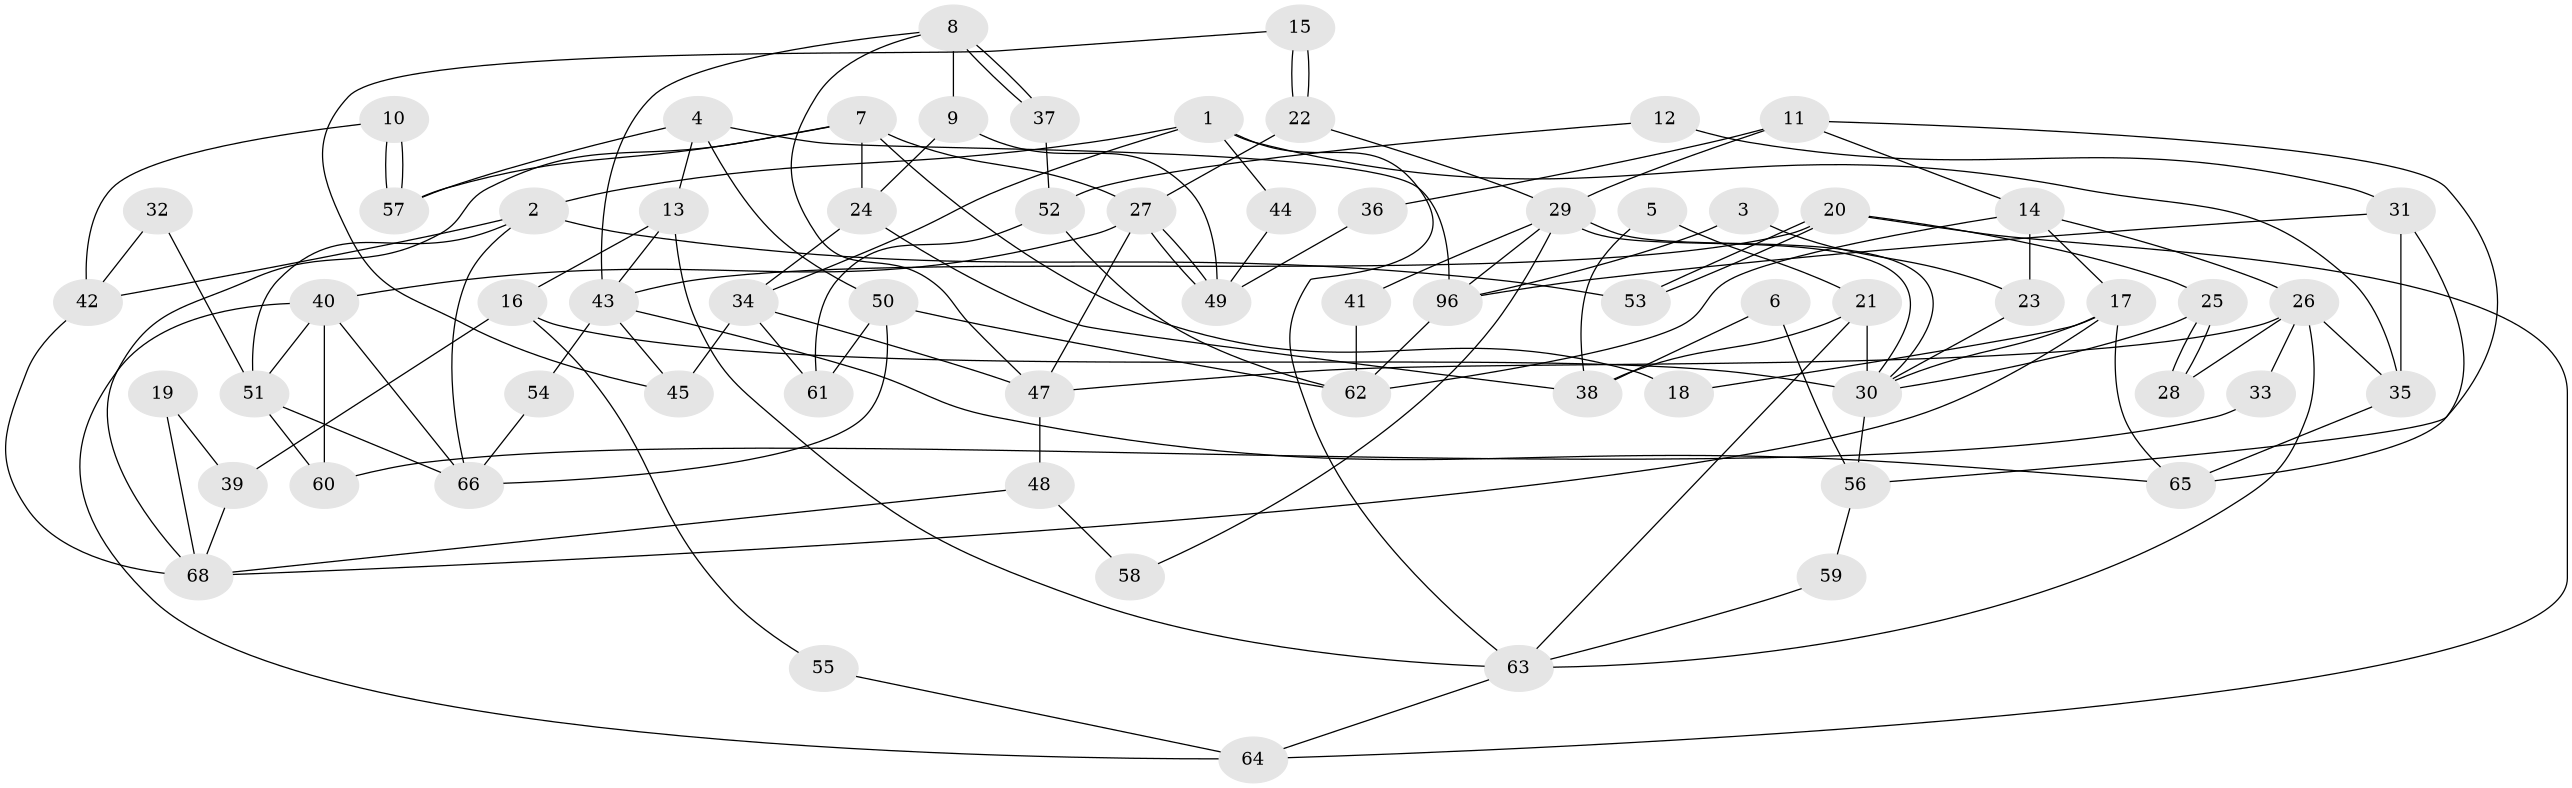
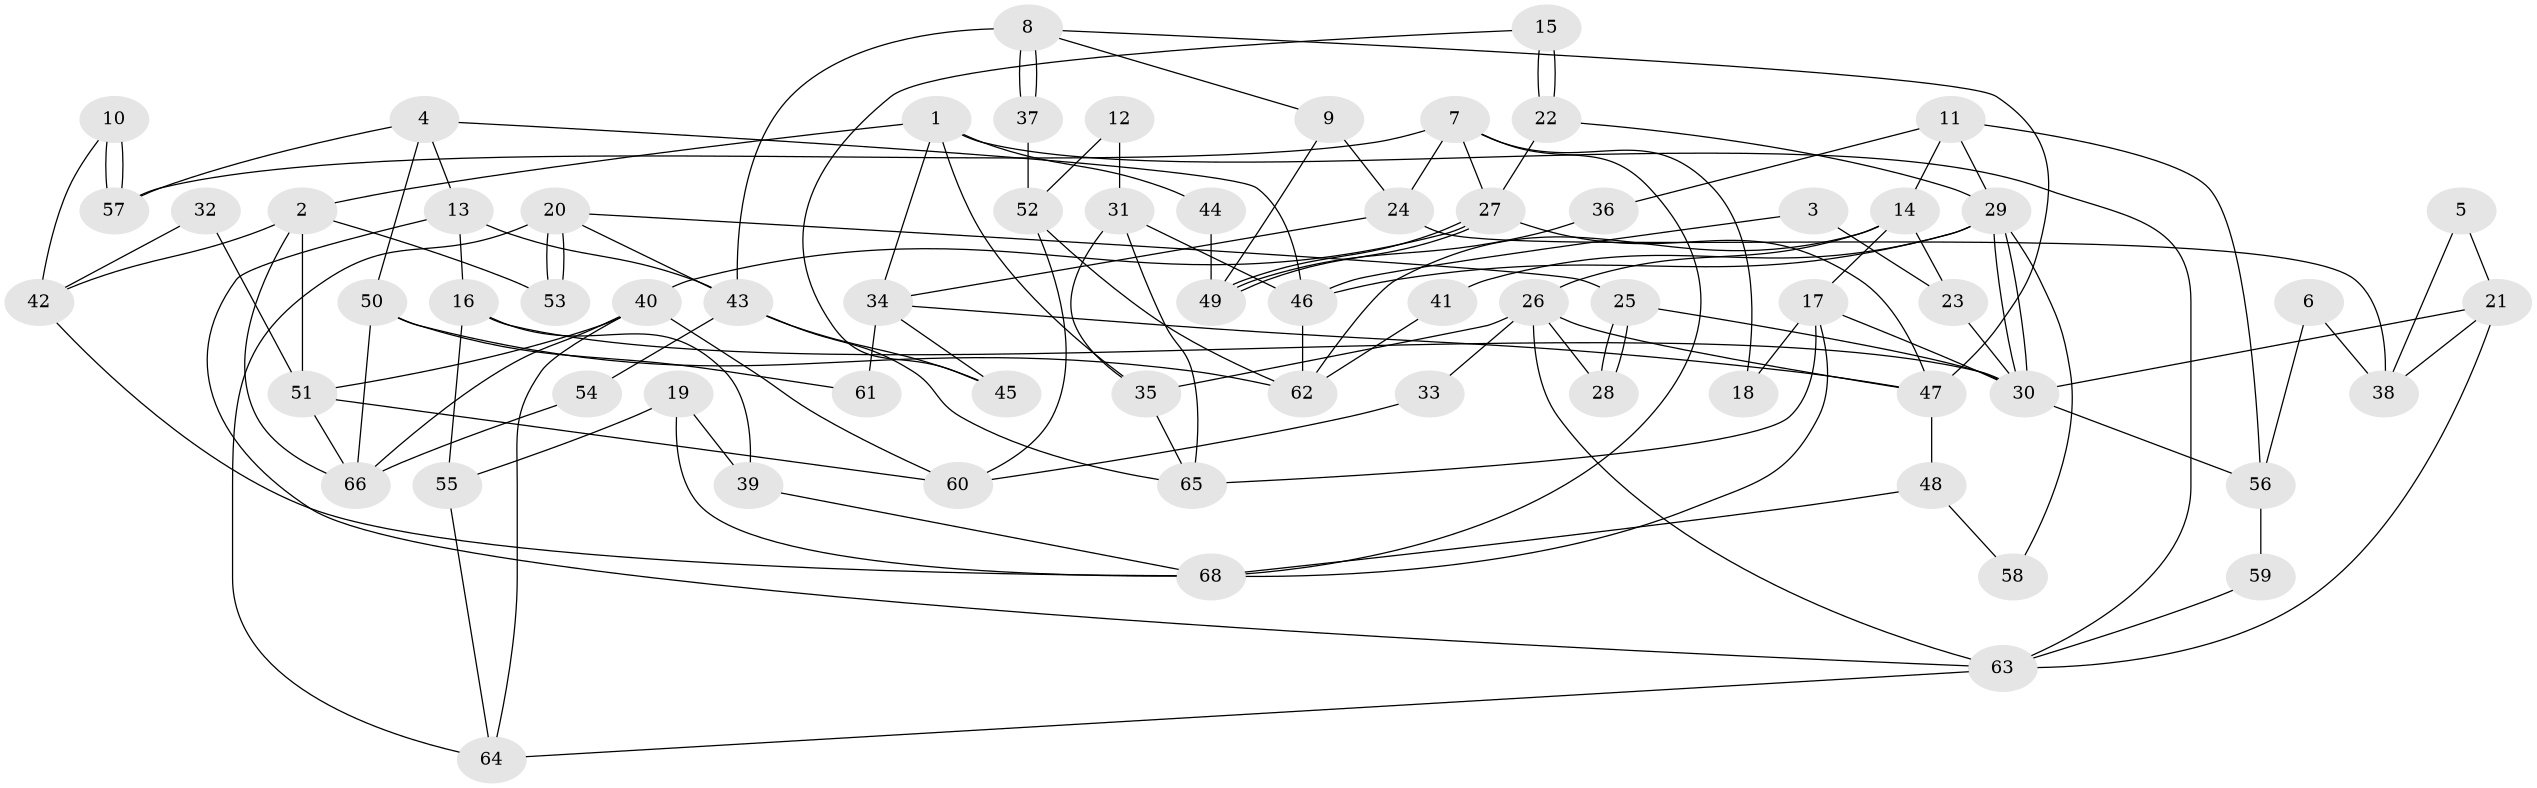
(900, 246) -> (1066, 368)
(1448, 302) -> (1303, 302)
none -> (565, 443)
